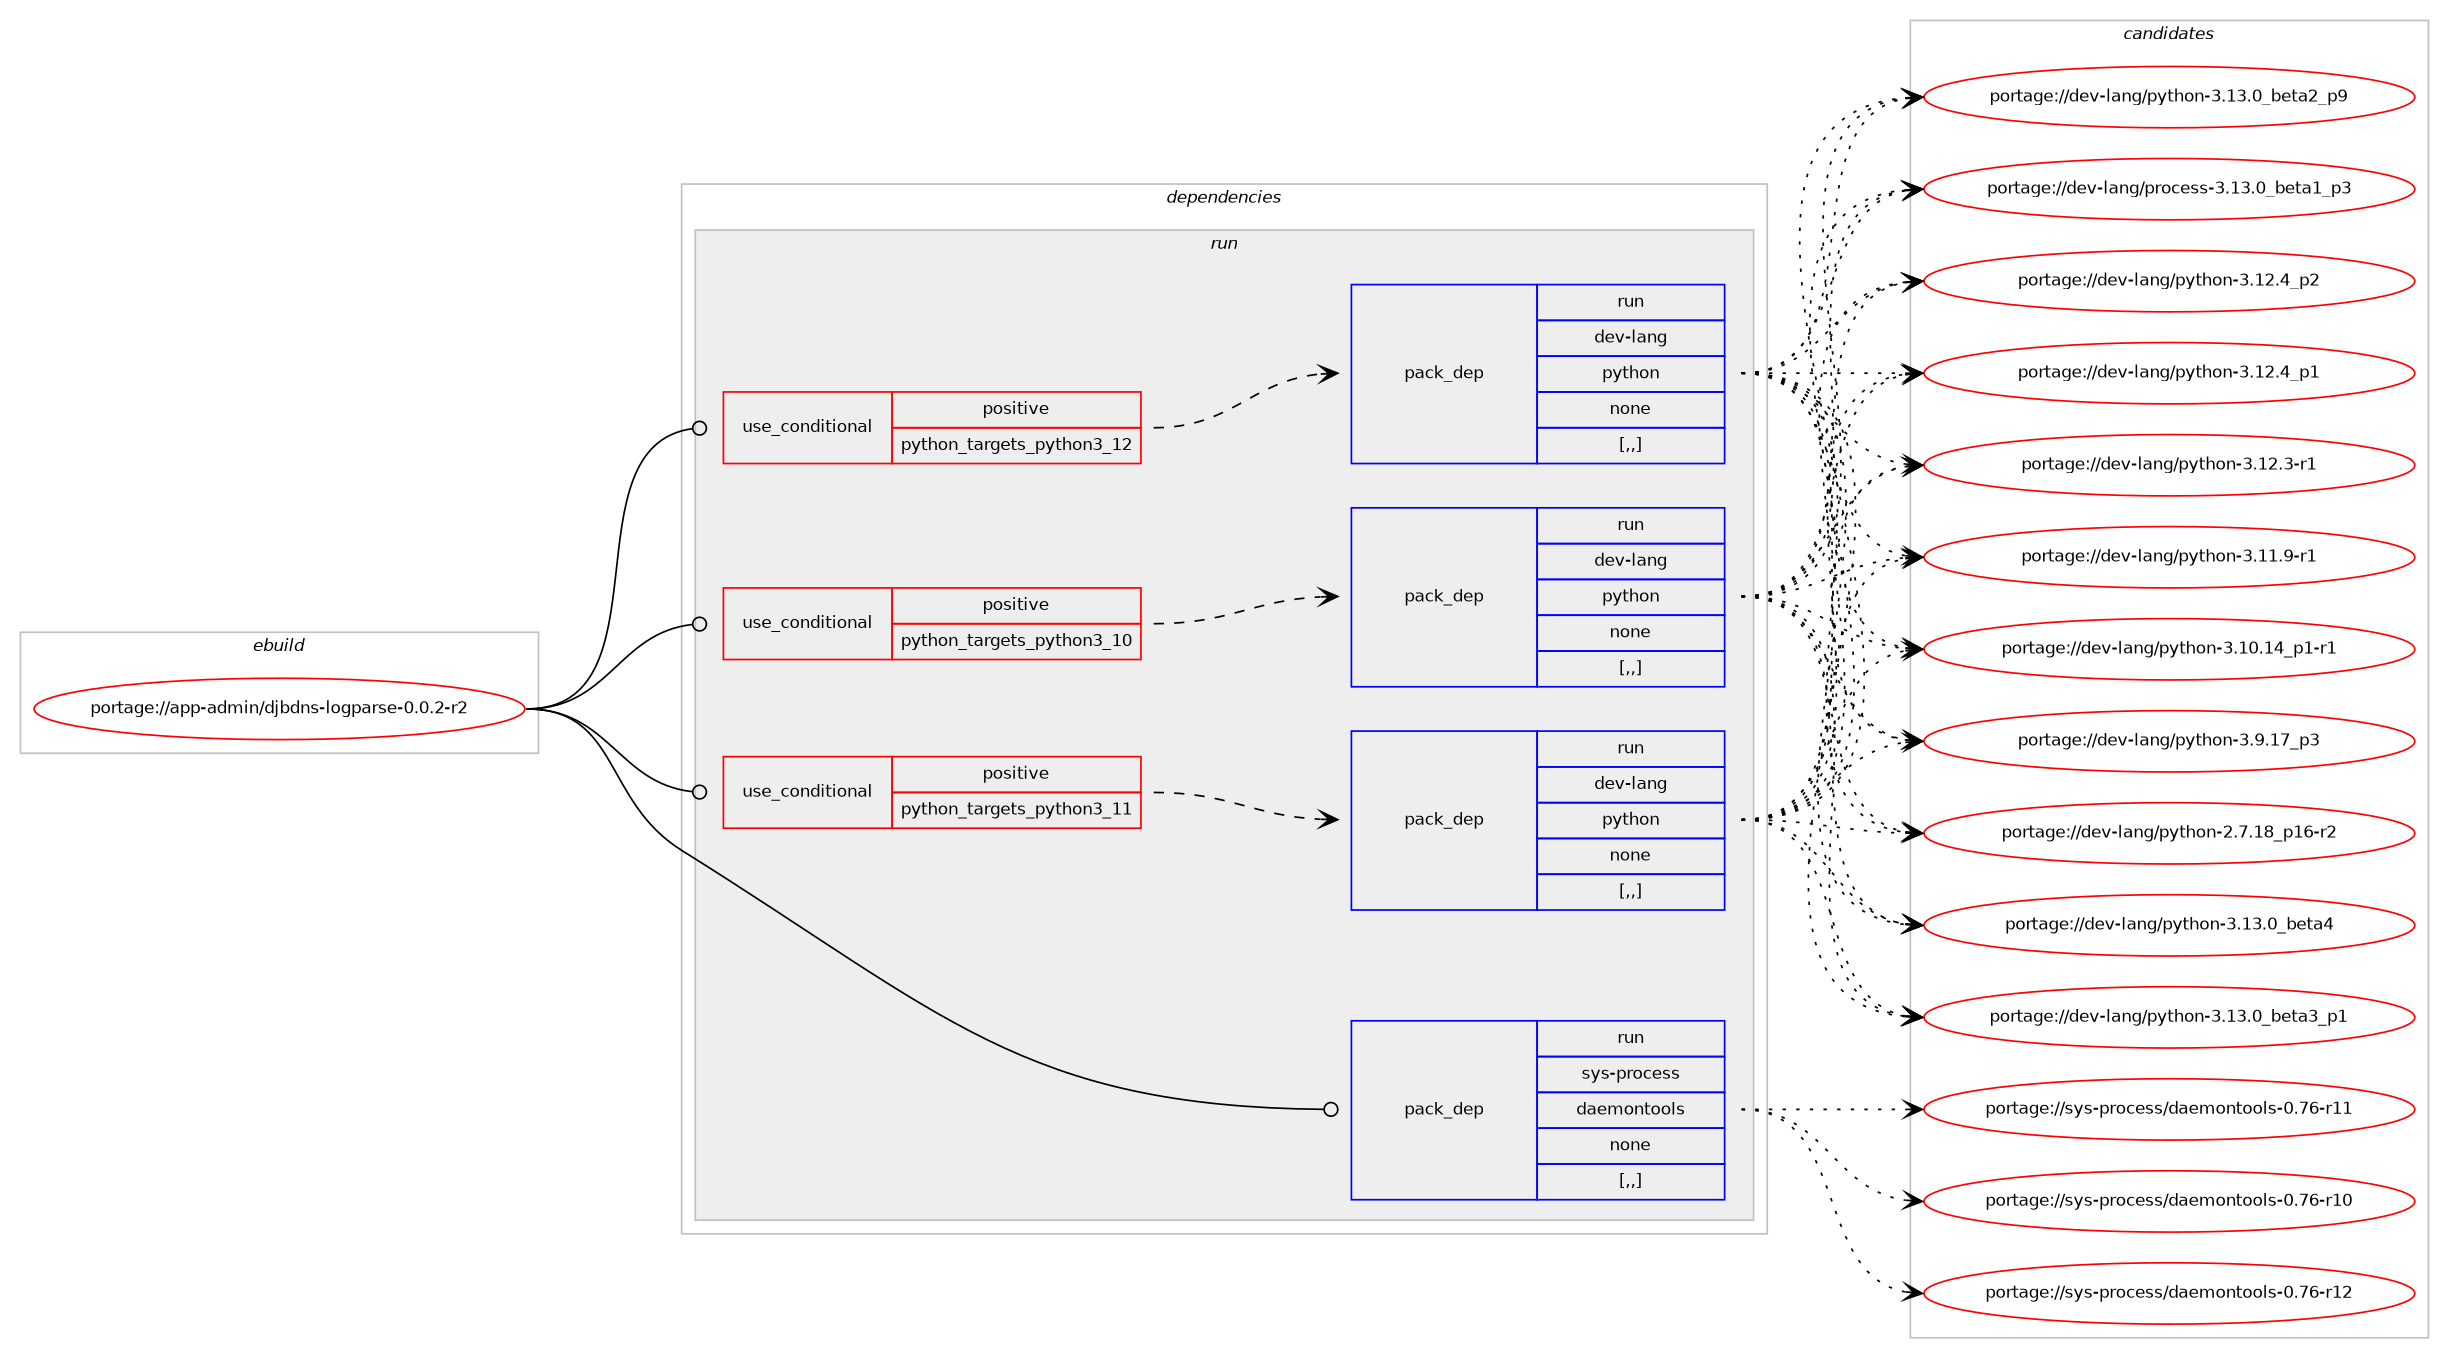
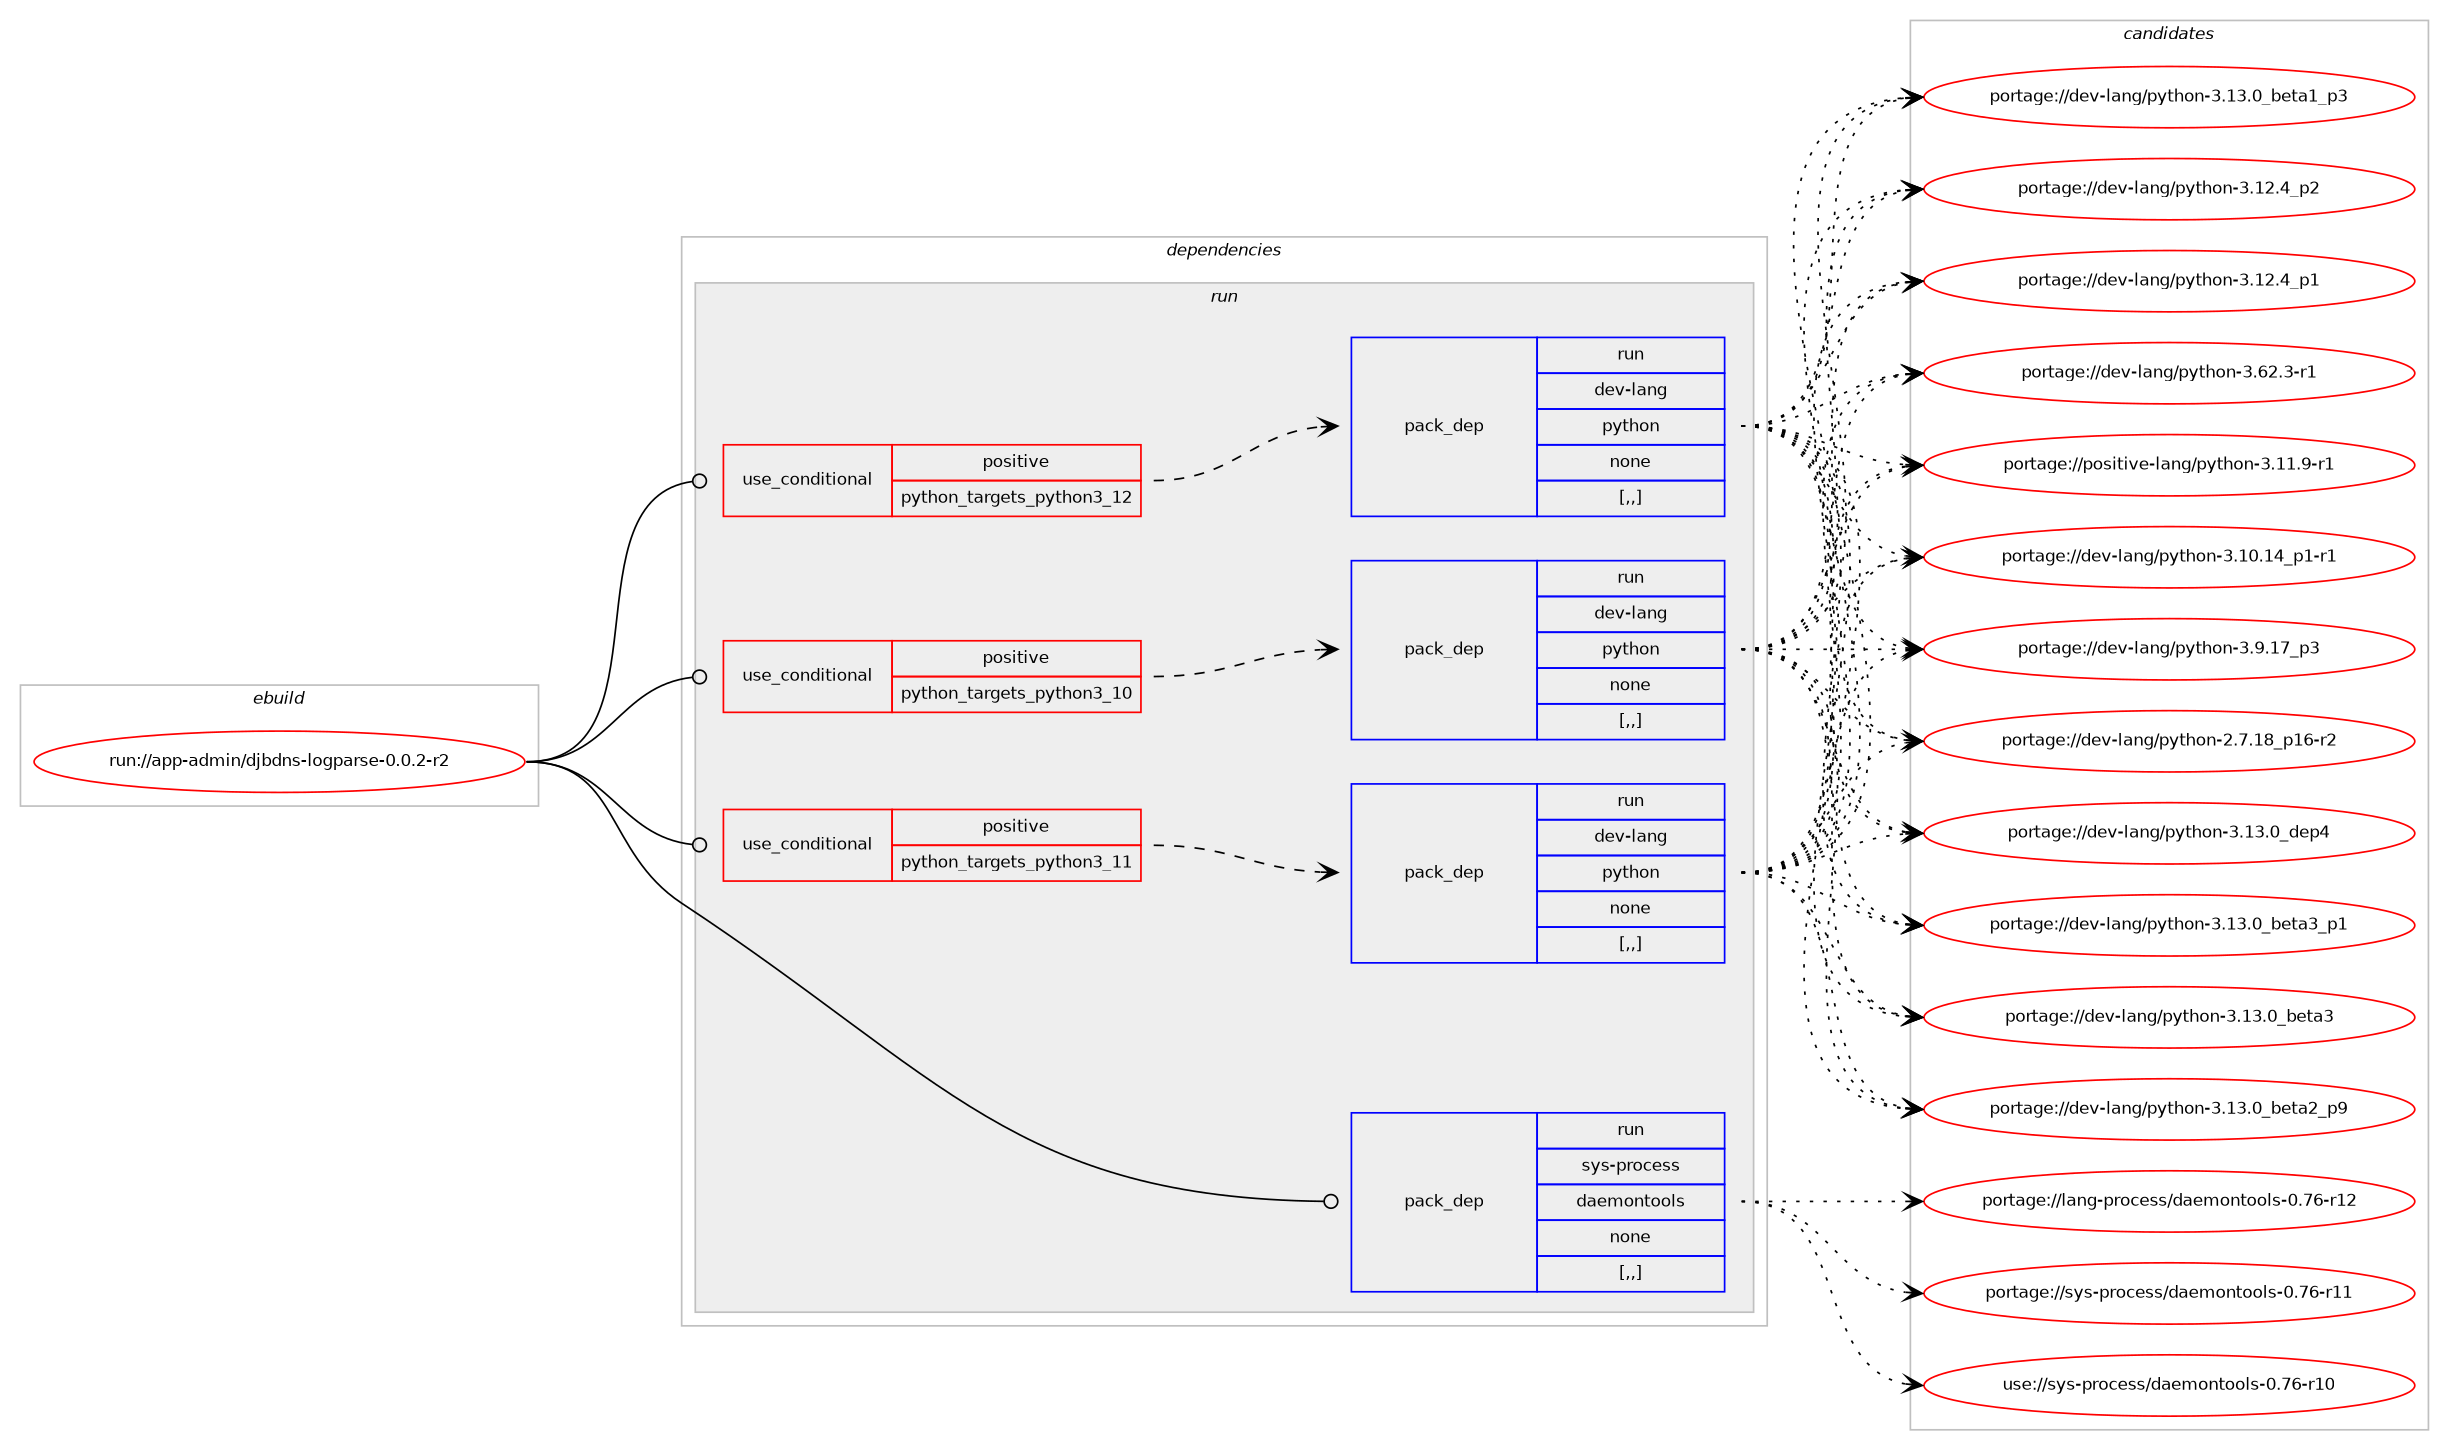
(2169, 189) -> (2169, 97)
(2169, 465) -> (2169, 373)
(2169, 557) -> (2169, 465)
(279, 709) -> (279, 762)
(2169, 925) -> (2169, 833)
none -> (2169, 1017)
(2169, 1201) -> (2169, 1385)
(2169, 1293) -> (2169, 1201)
